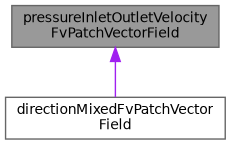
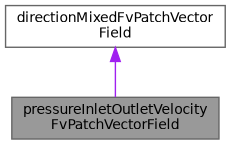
(115, 79) -> (115, 79)
